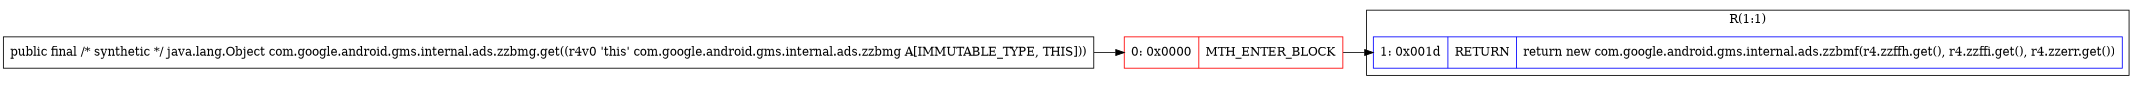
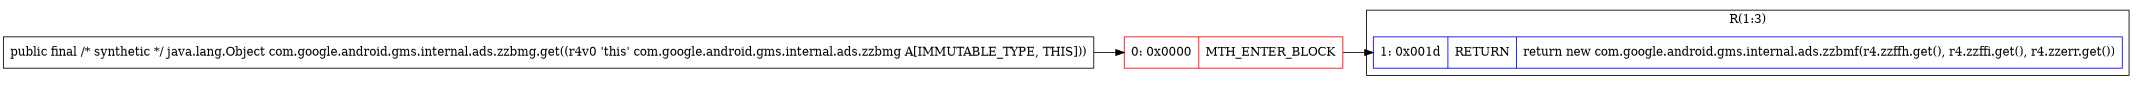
(1748, 20) -> (1748, 20)
